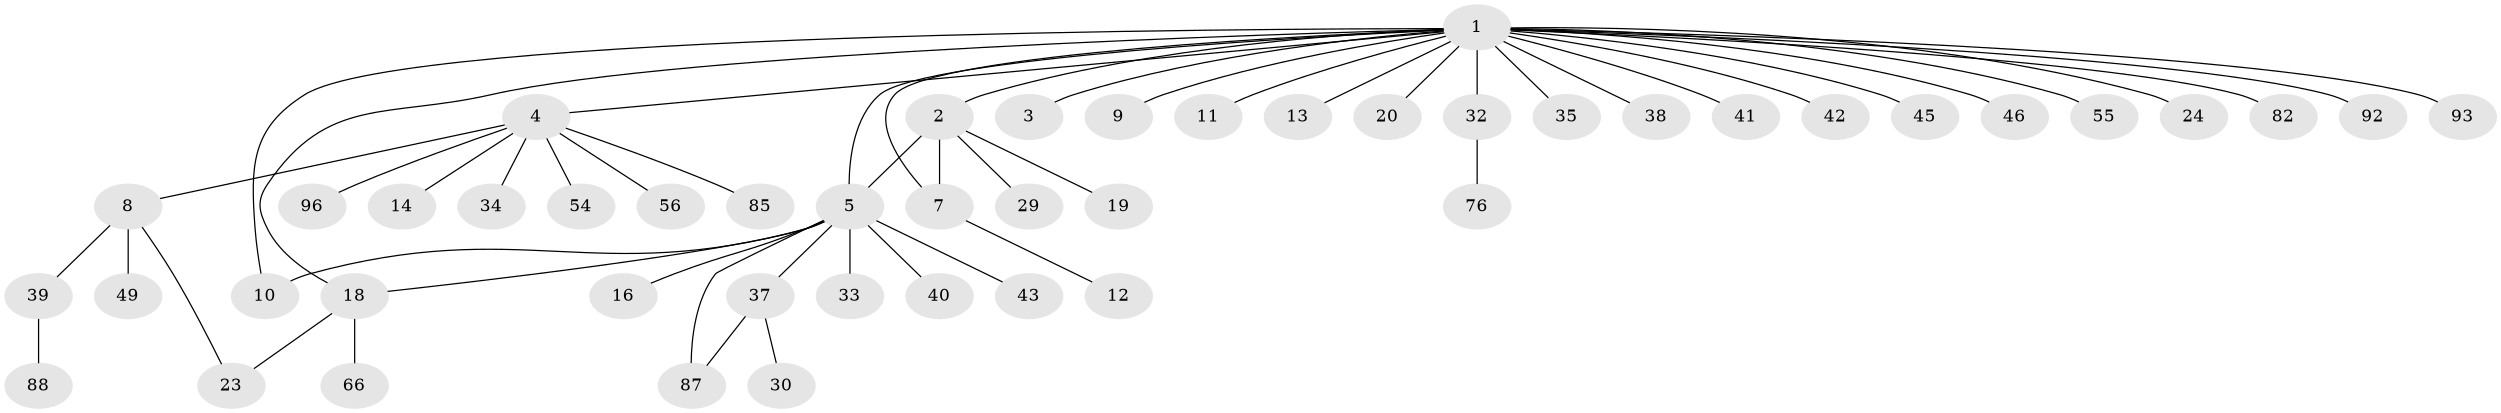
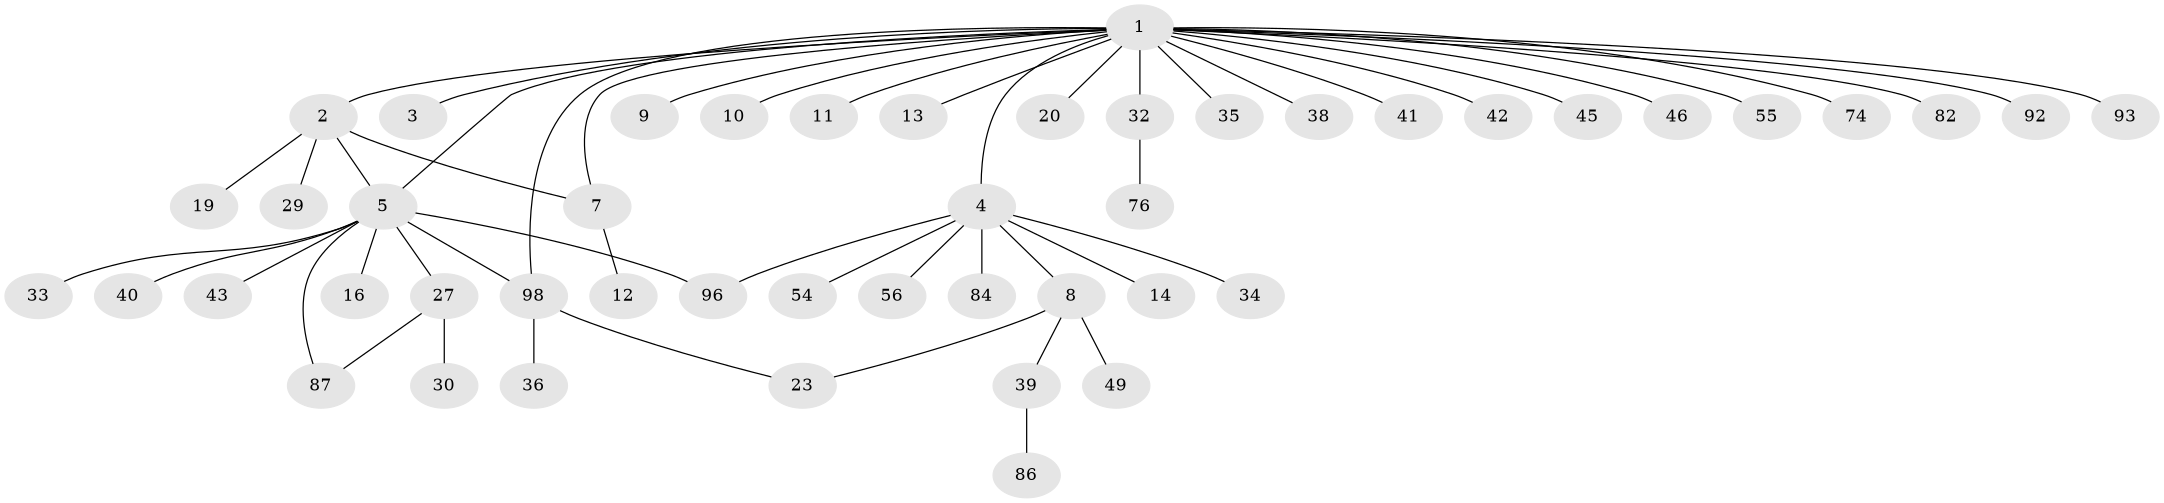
(2194, 117) -> (1857, 117)
(760, 207) -> (982, 296)
(558, 251) -> (553, 241)
(355, 296) -> (534, 296)
(760, 296) -> (444, 296)
(39, 386) -> (1027, 475)
(355, 386) -> (534, 386)
